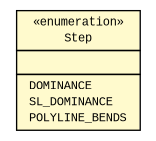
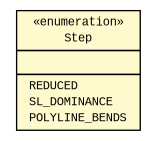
(60, 86) -> (54, 86)
